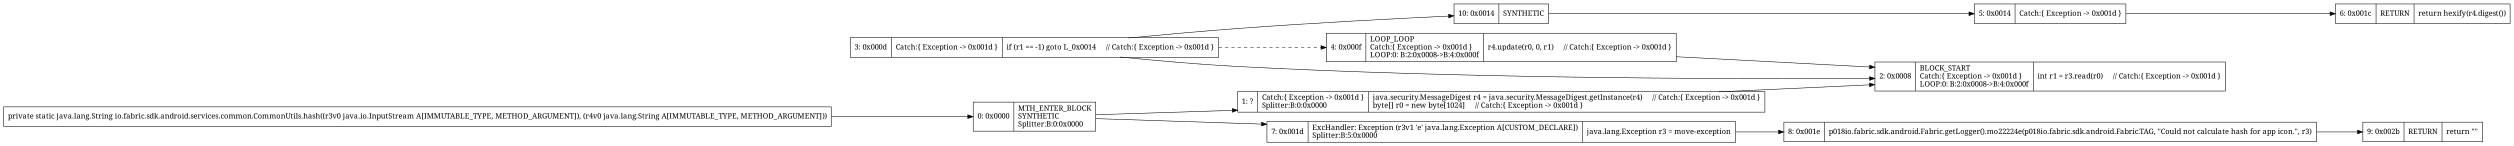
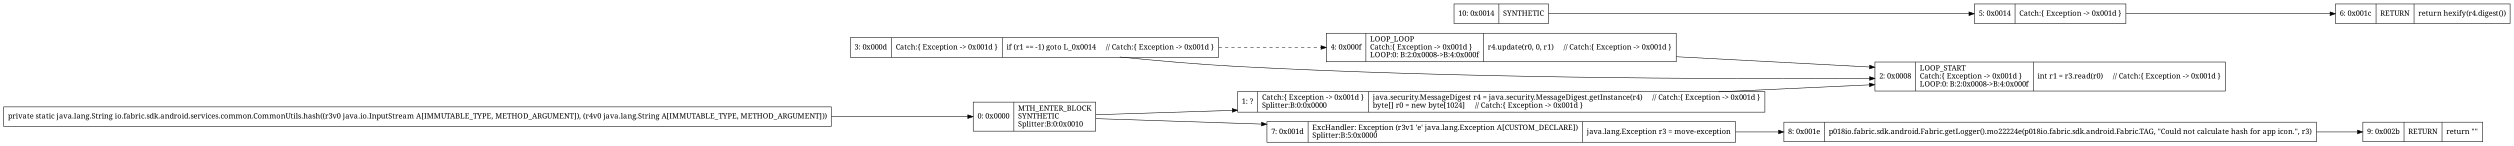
(1288, 25) -> none
(1945, 68) -> (1943, 68)
(1051, 124) -> (1051, 124)
